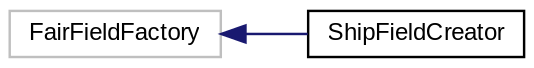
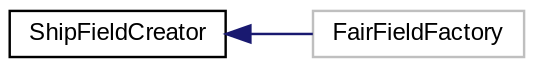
(277, 34) -> (282, 34)
